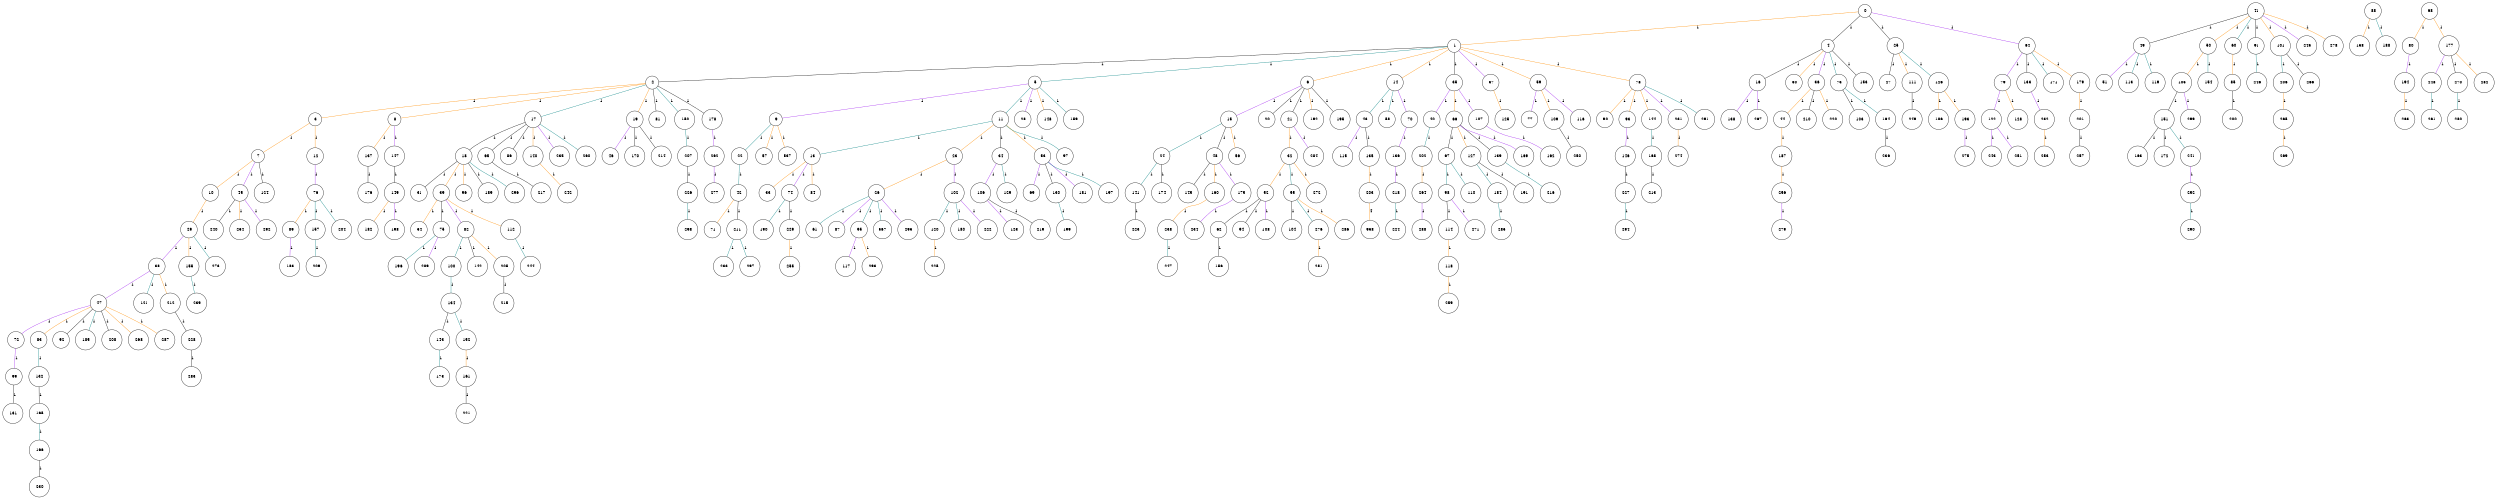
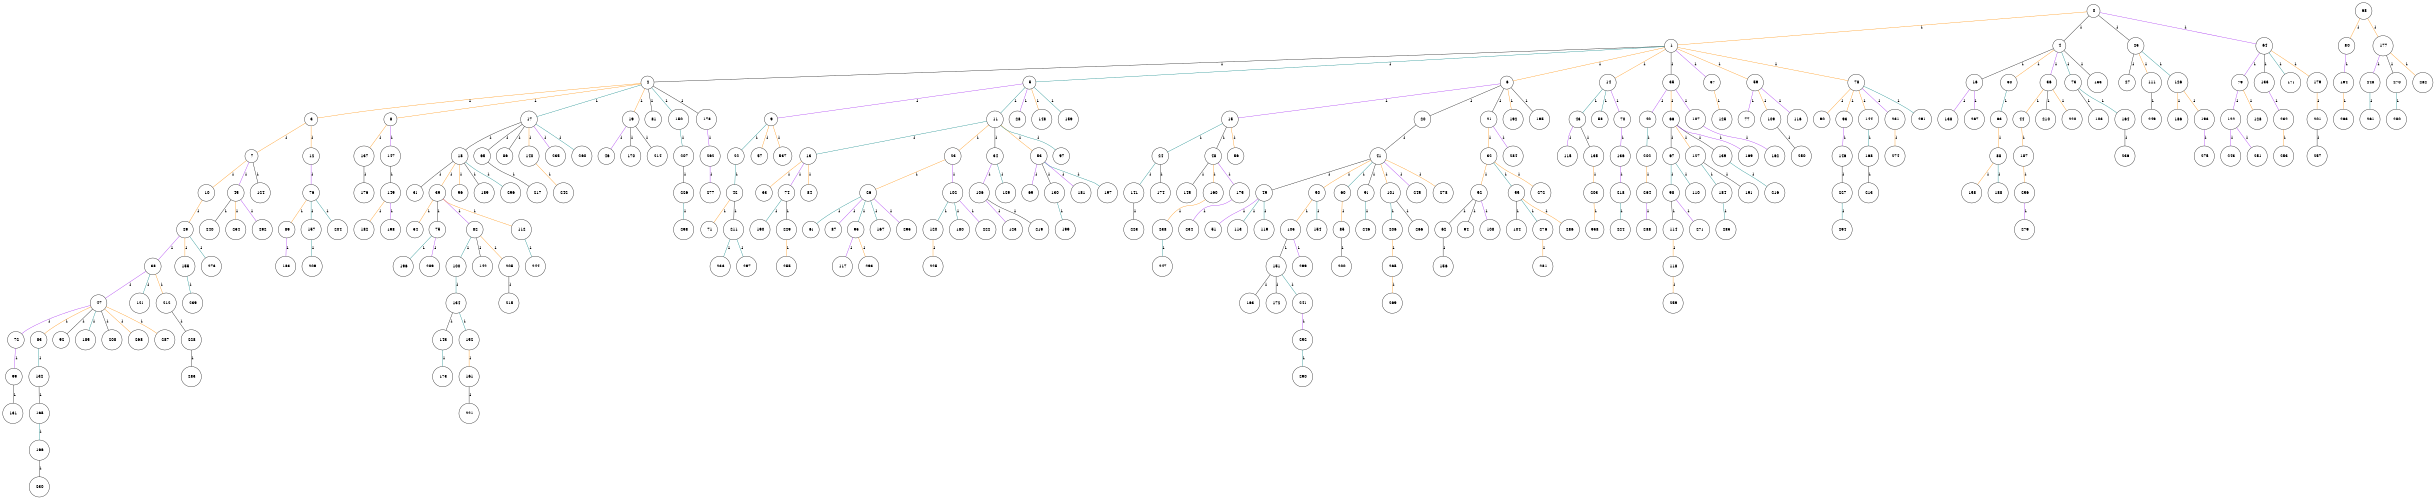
none -> (1999, 119)
none -> (1400, 138)
(1371, 211) -> (1596, 211)
(882, 230) -> (880, 230)
